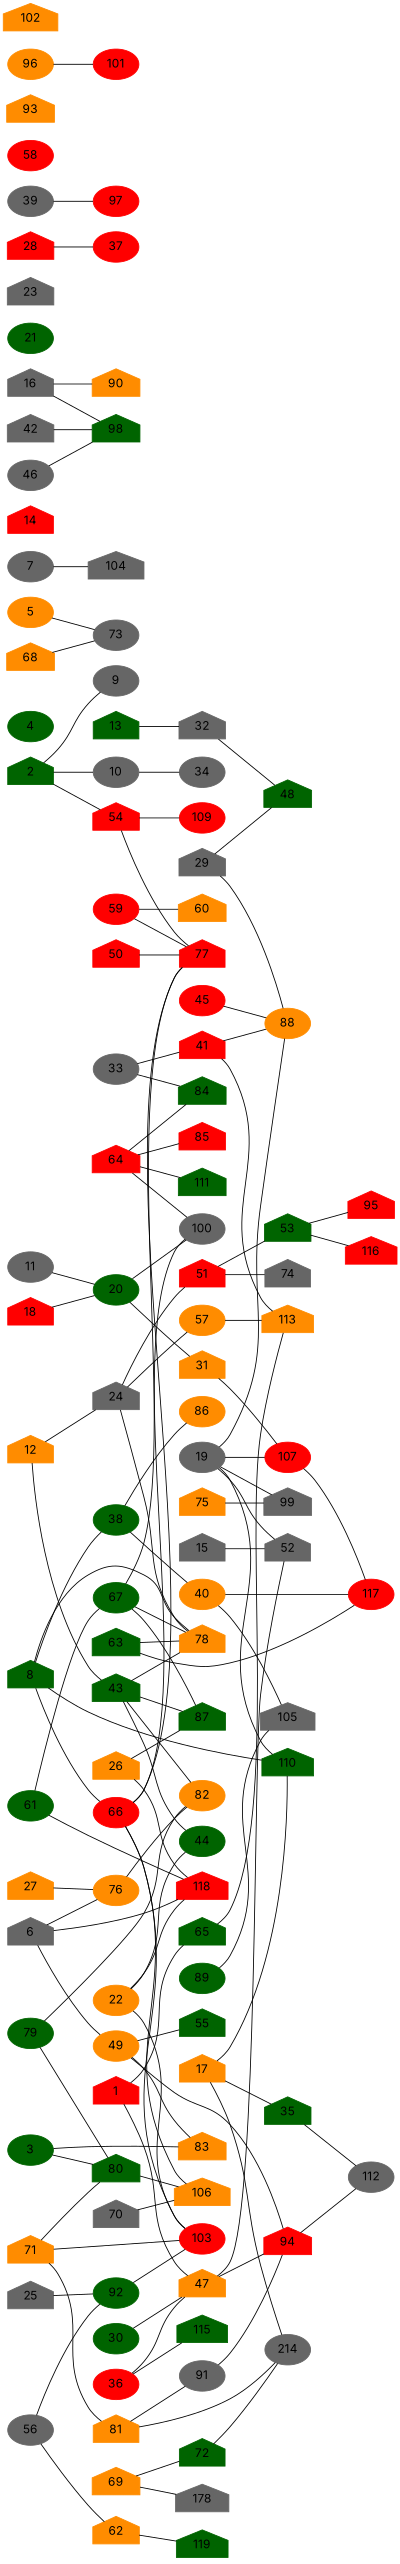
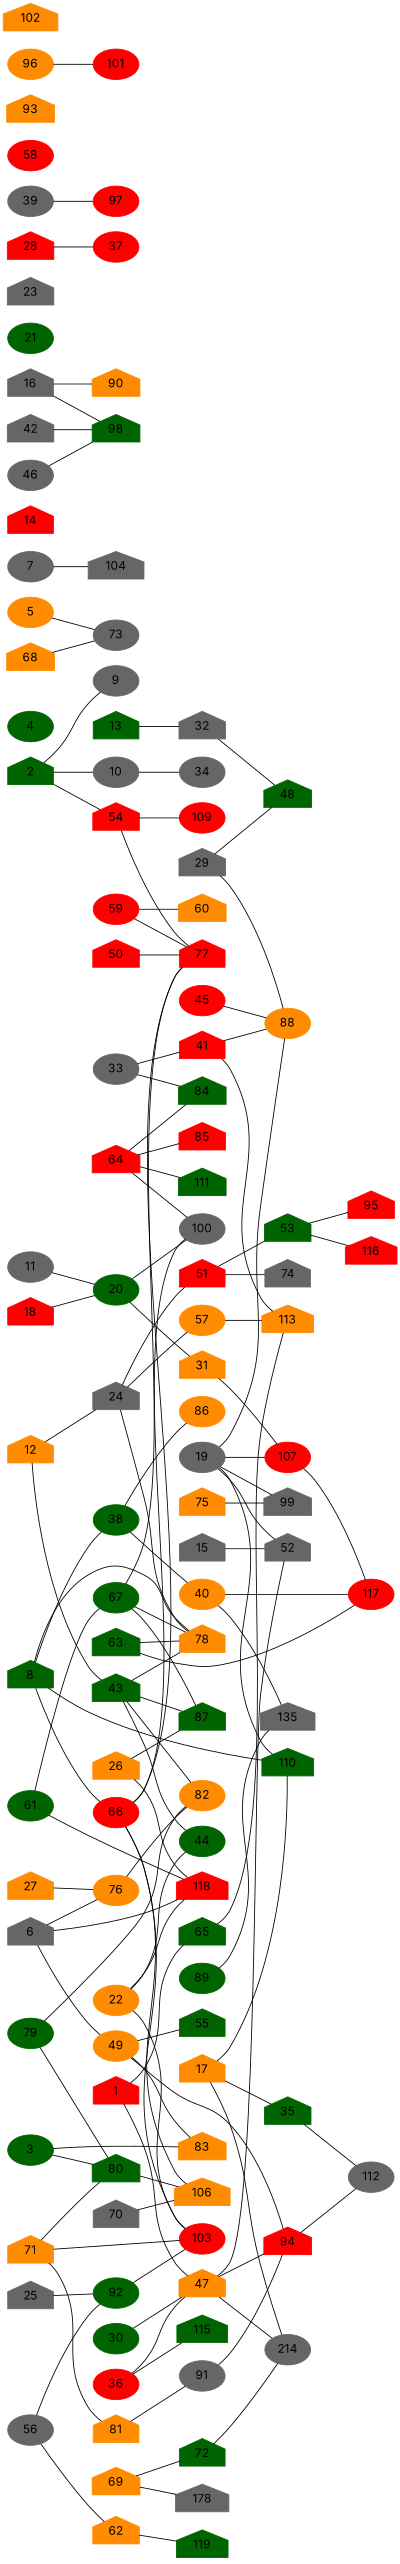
(288, 1718) -> (288, 1718)
(213, 2407) -> (246, 2318)
